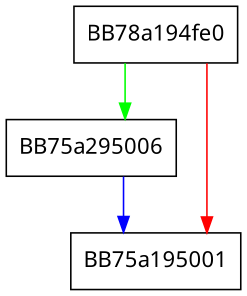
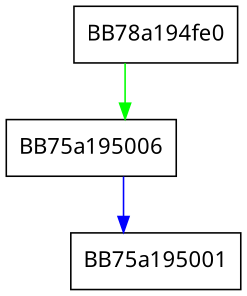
(207, 140) -> none
(91, 148) -> (91, 148)
